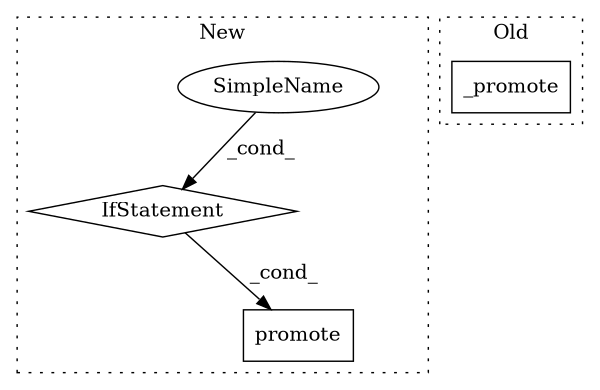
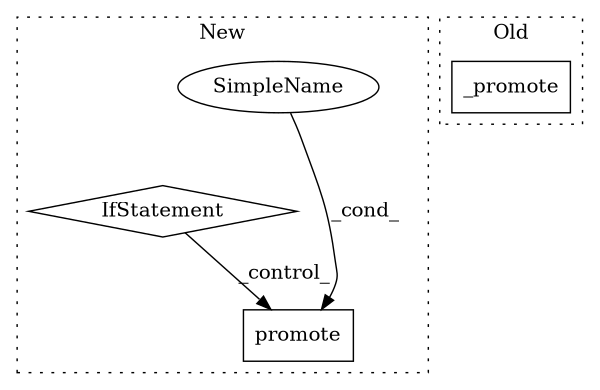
(224, 145) -> (324, 204)
(284, 273) -> (284, 273)
